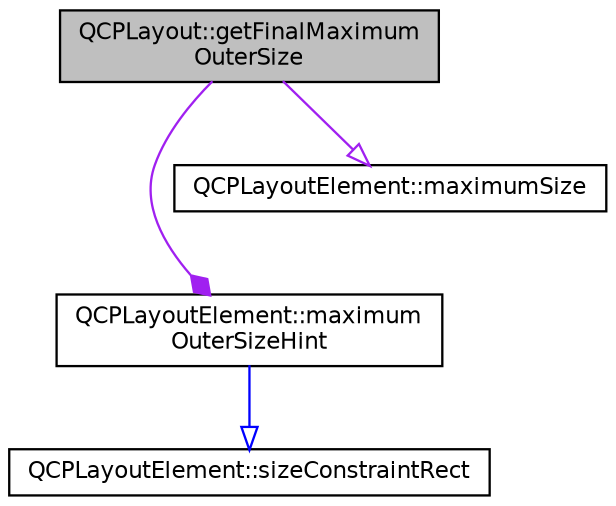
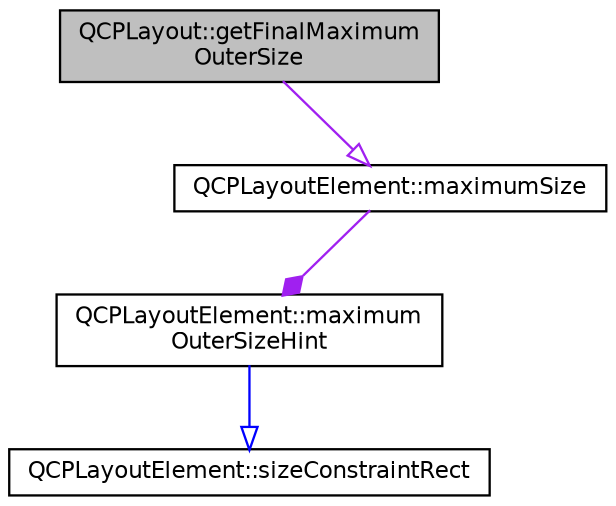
(153, 174) -> (337, 243)
